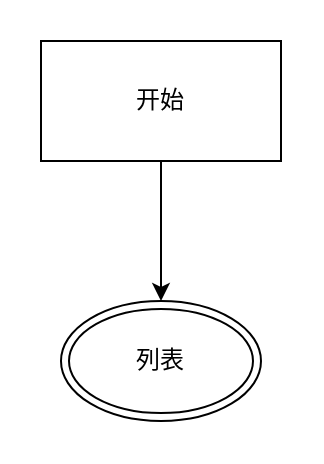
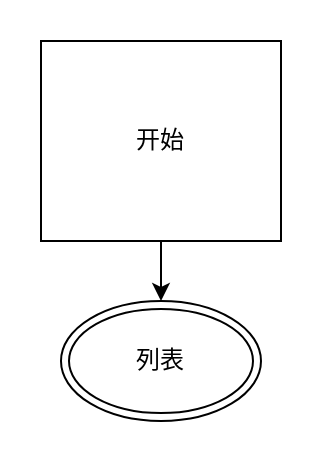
(161, 101) -> (161, 141)
